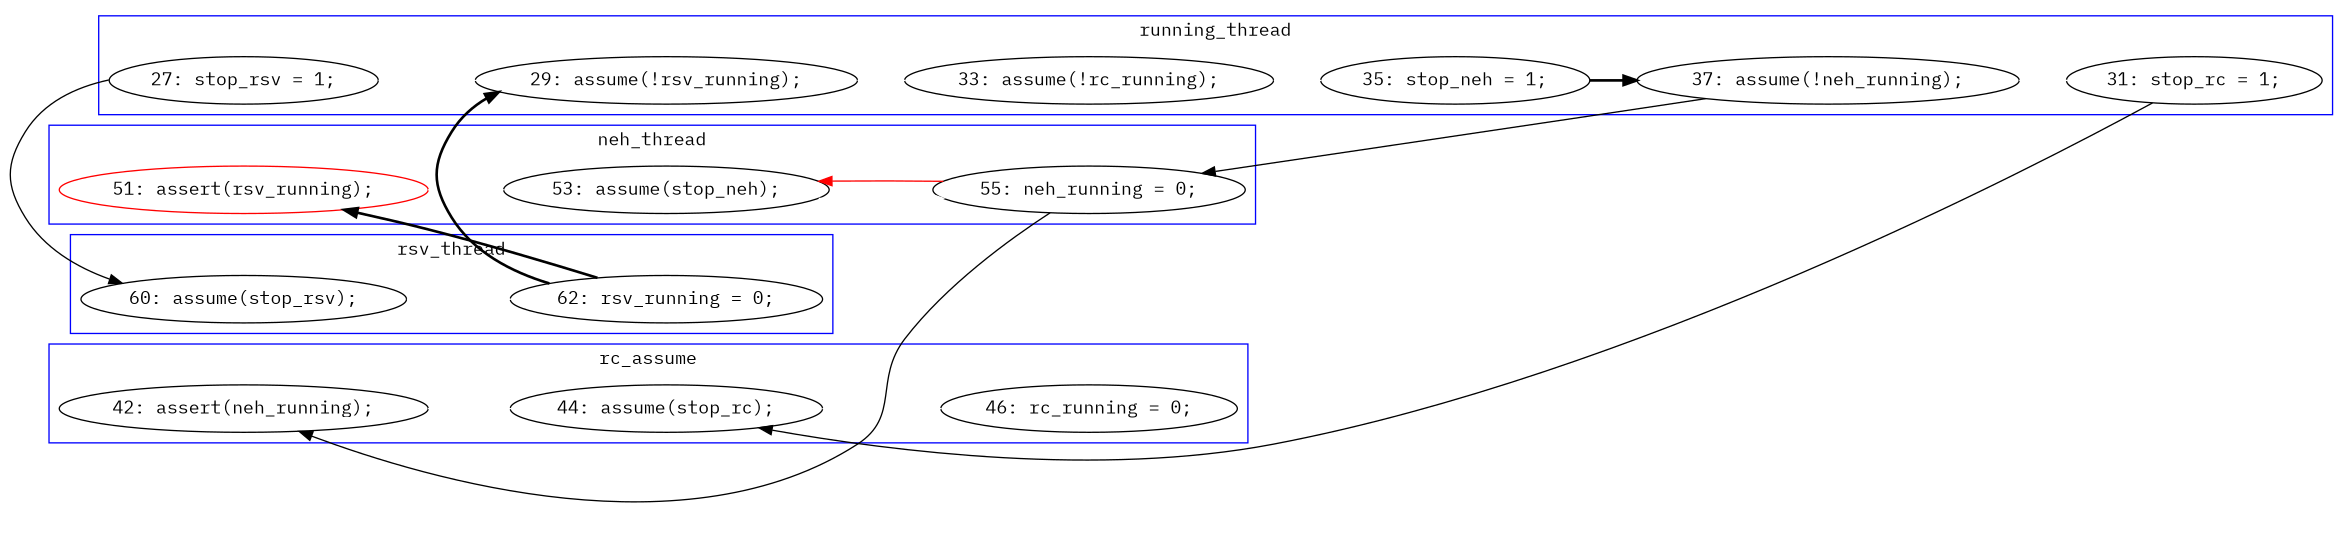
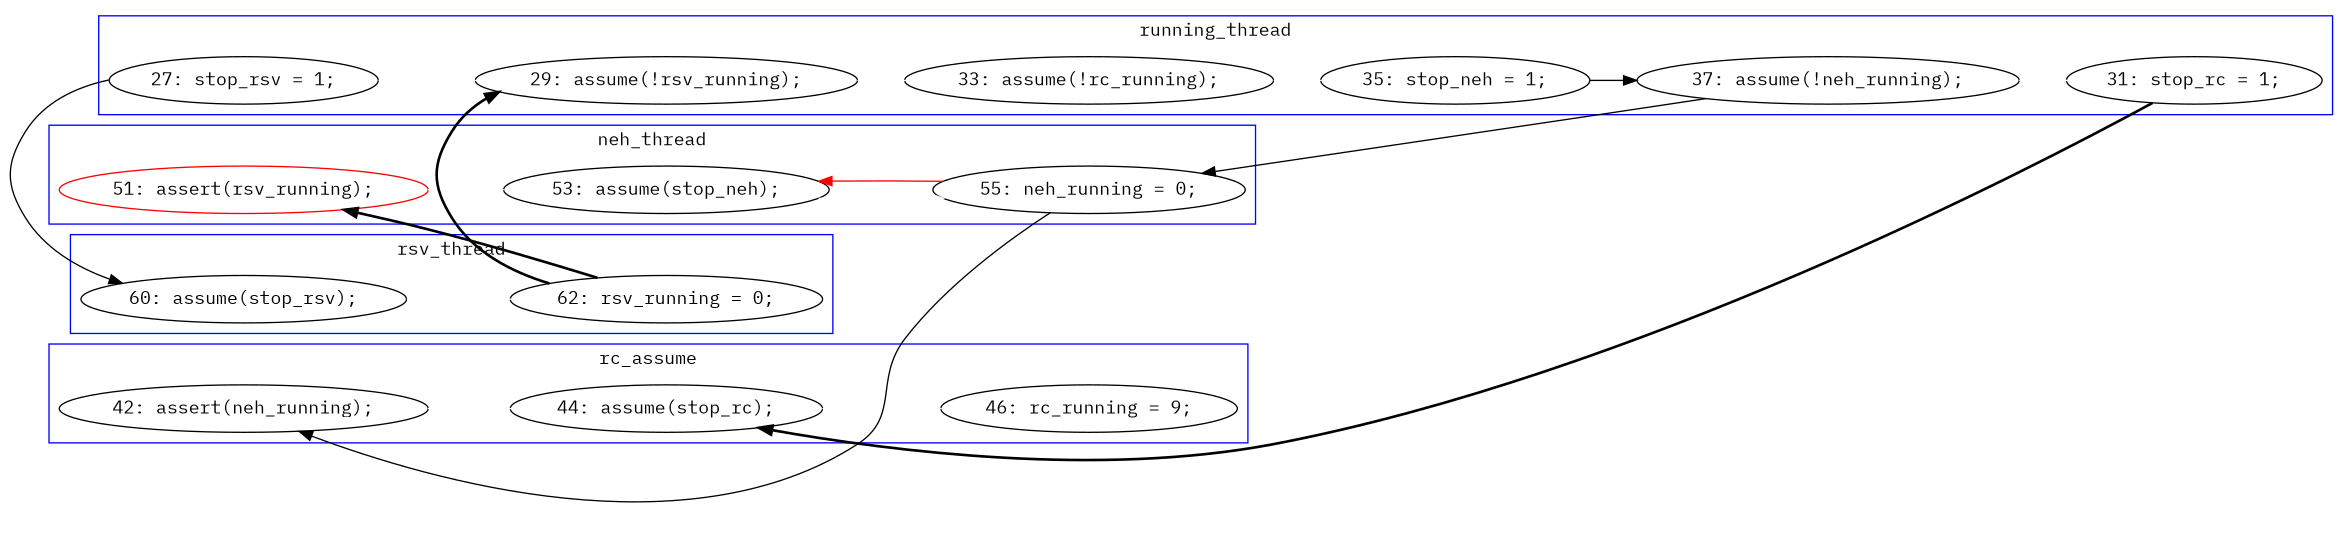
(1607, 80) -> (1607, 80)
(1487, 389) -> (1487, 389)
(1089, 409) -> (1089, 409)
